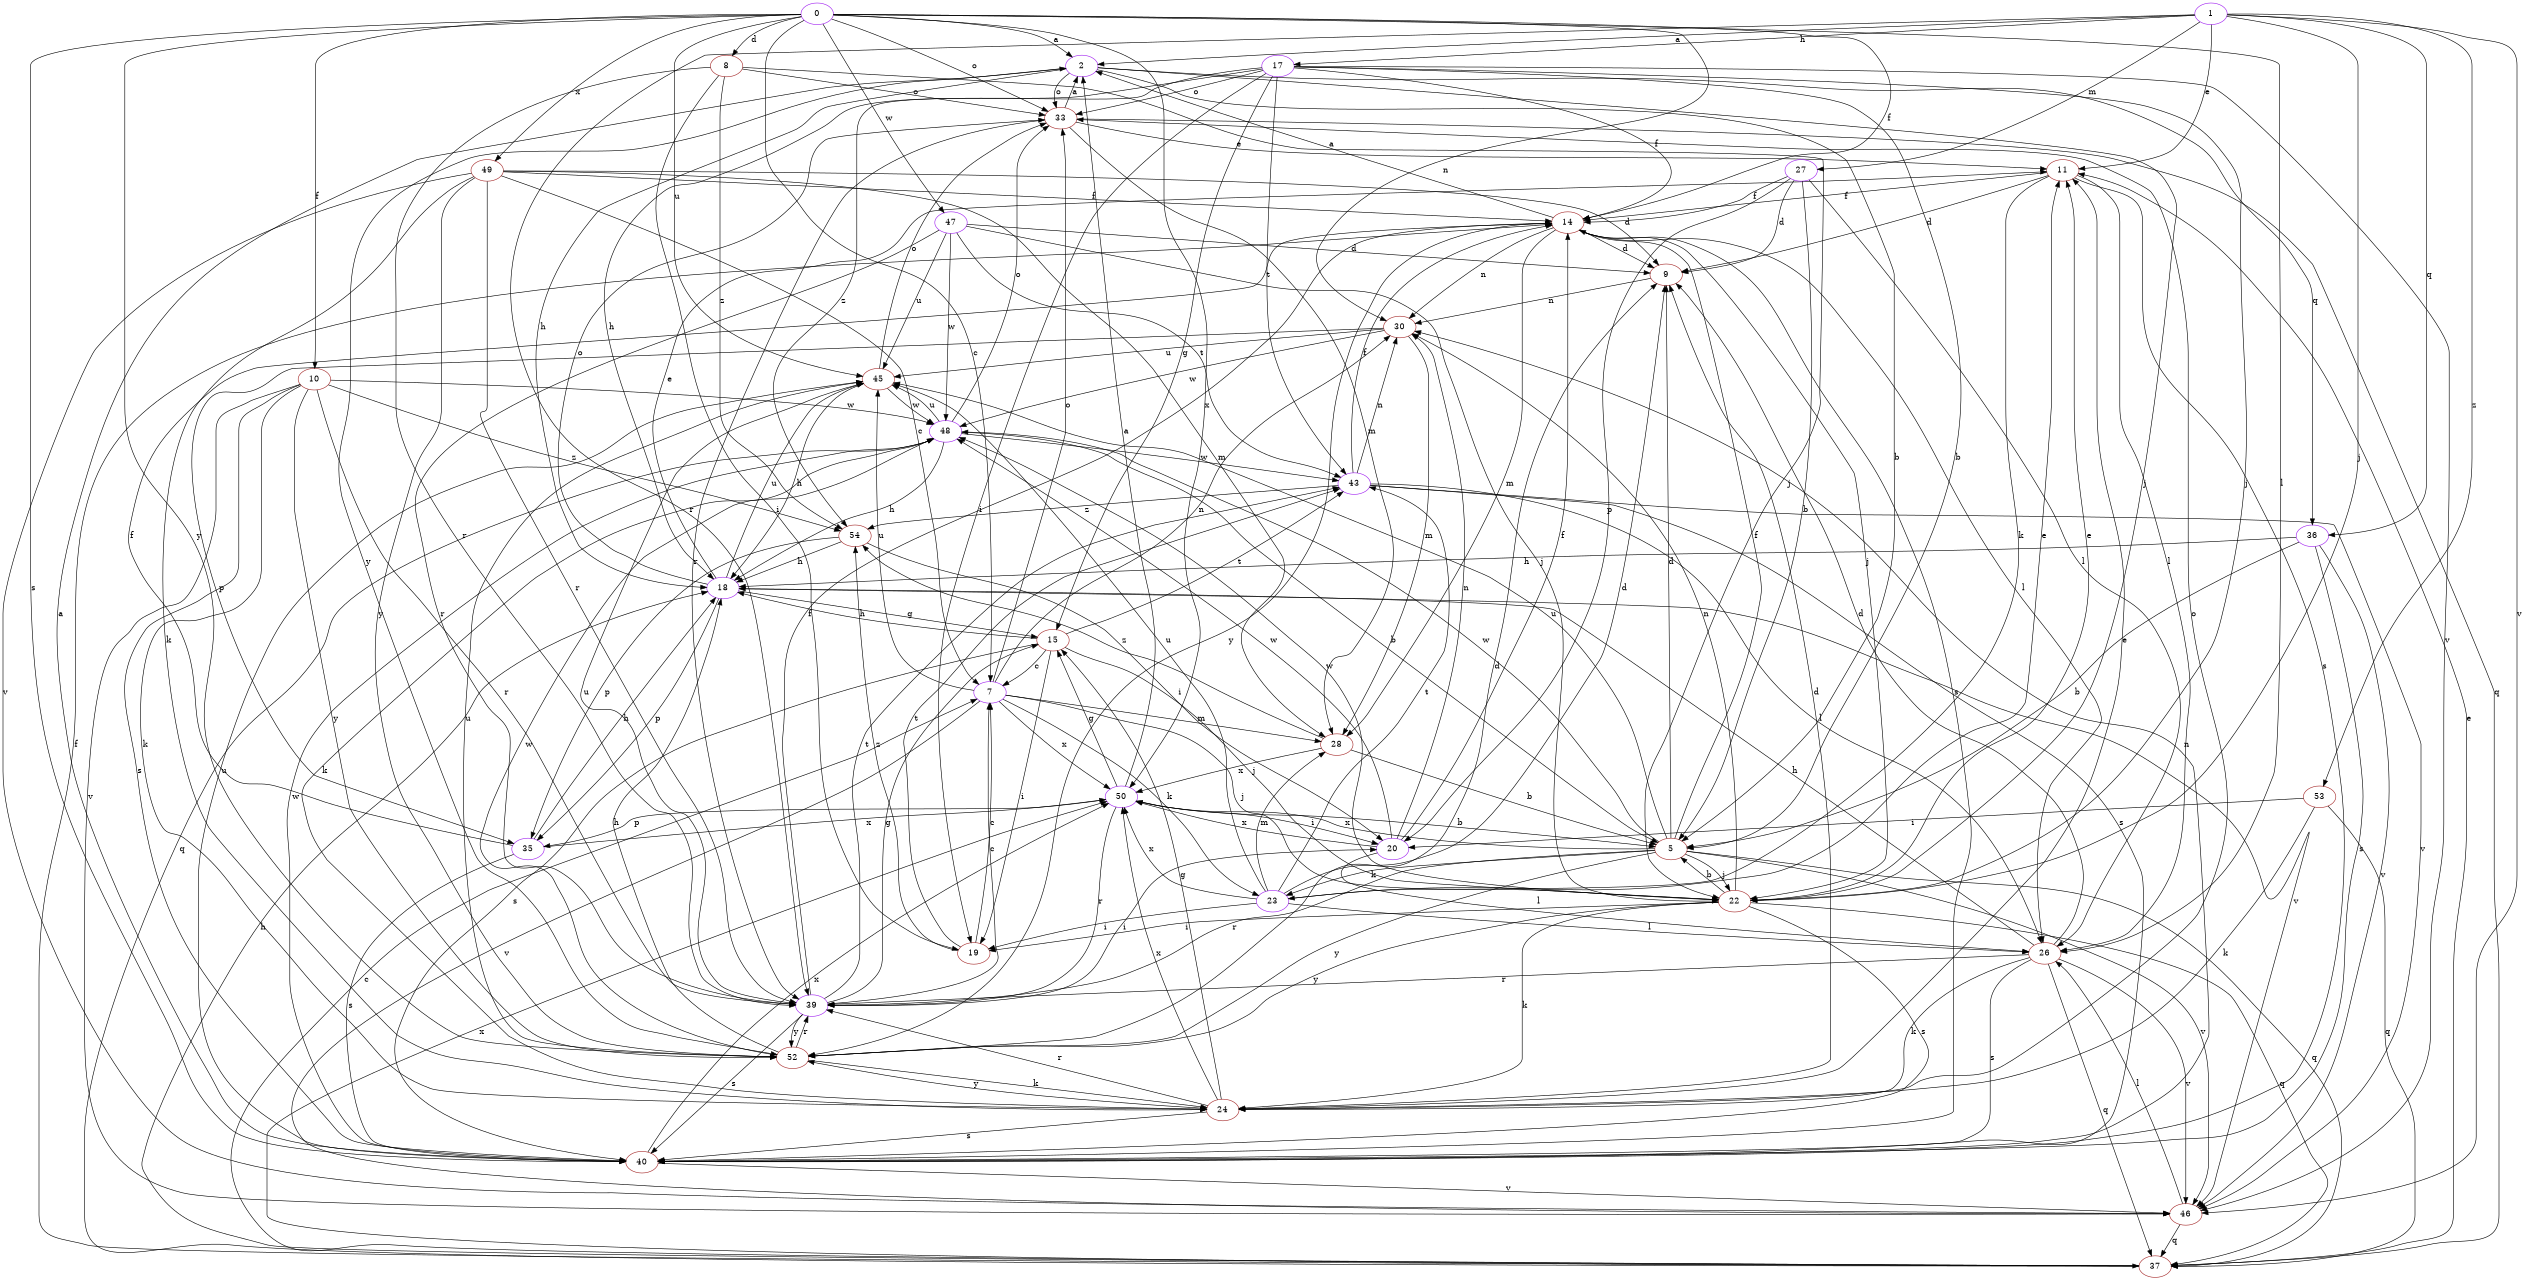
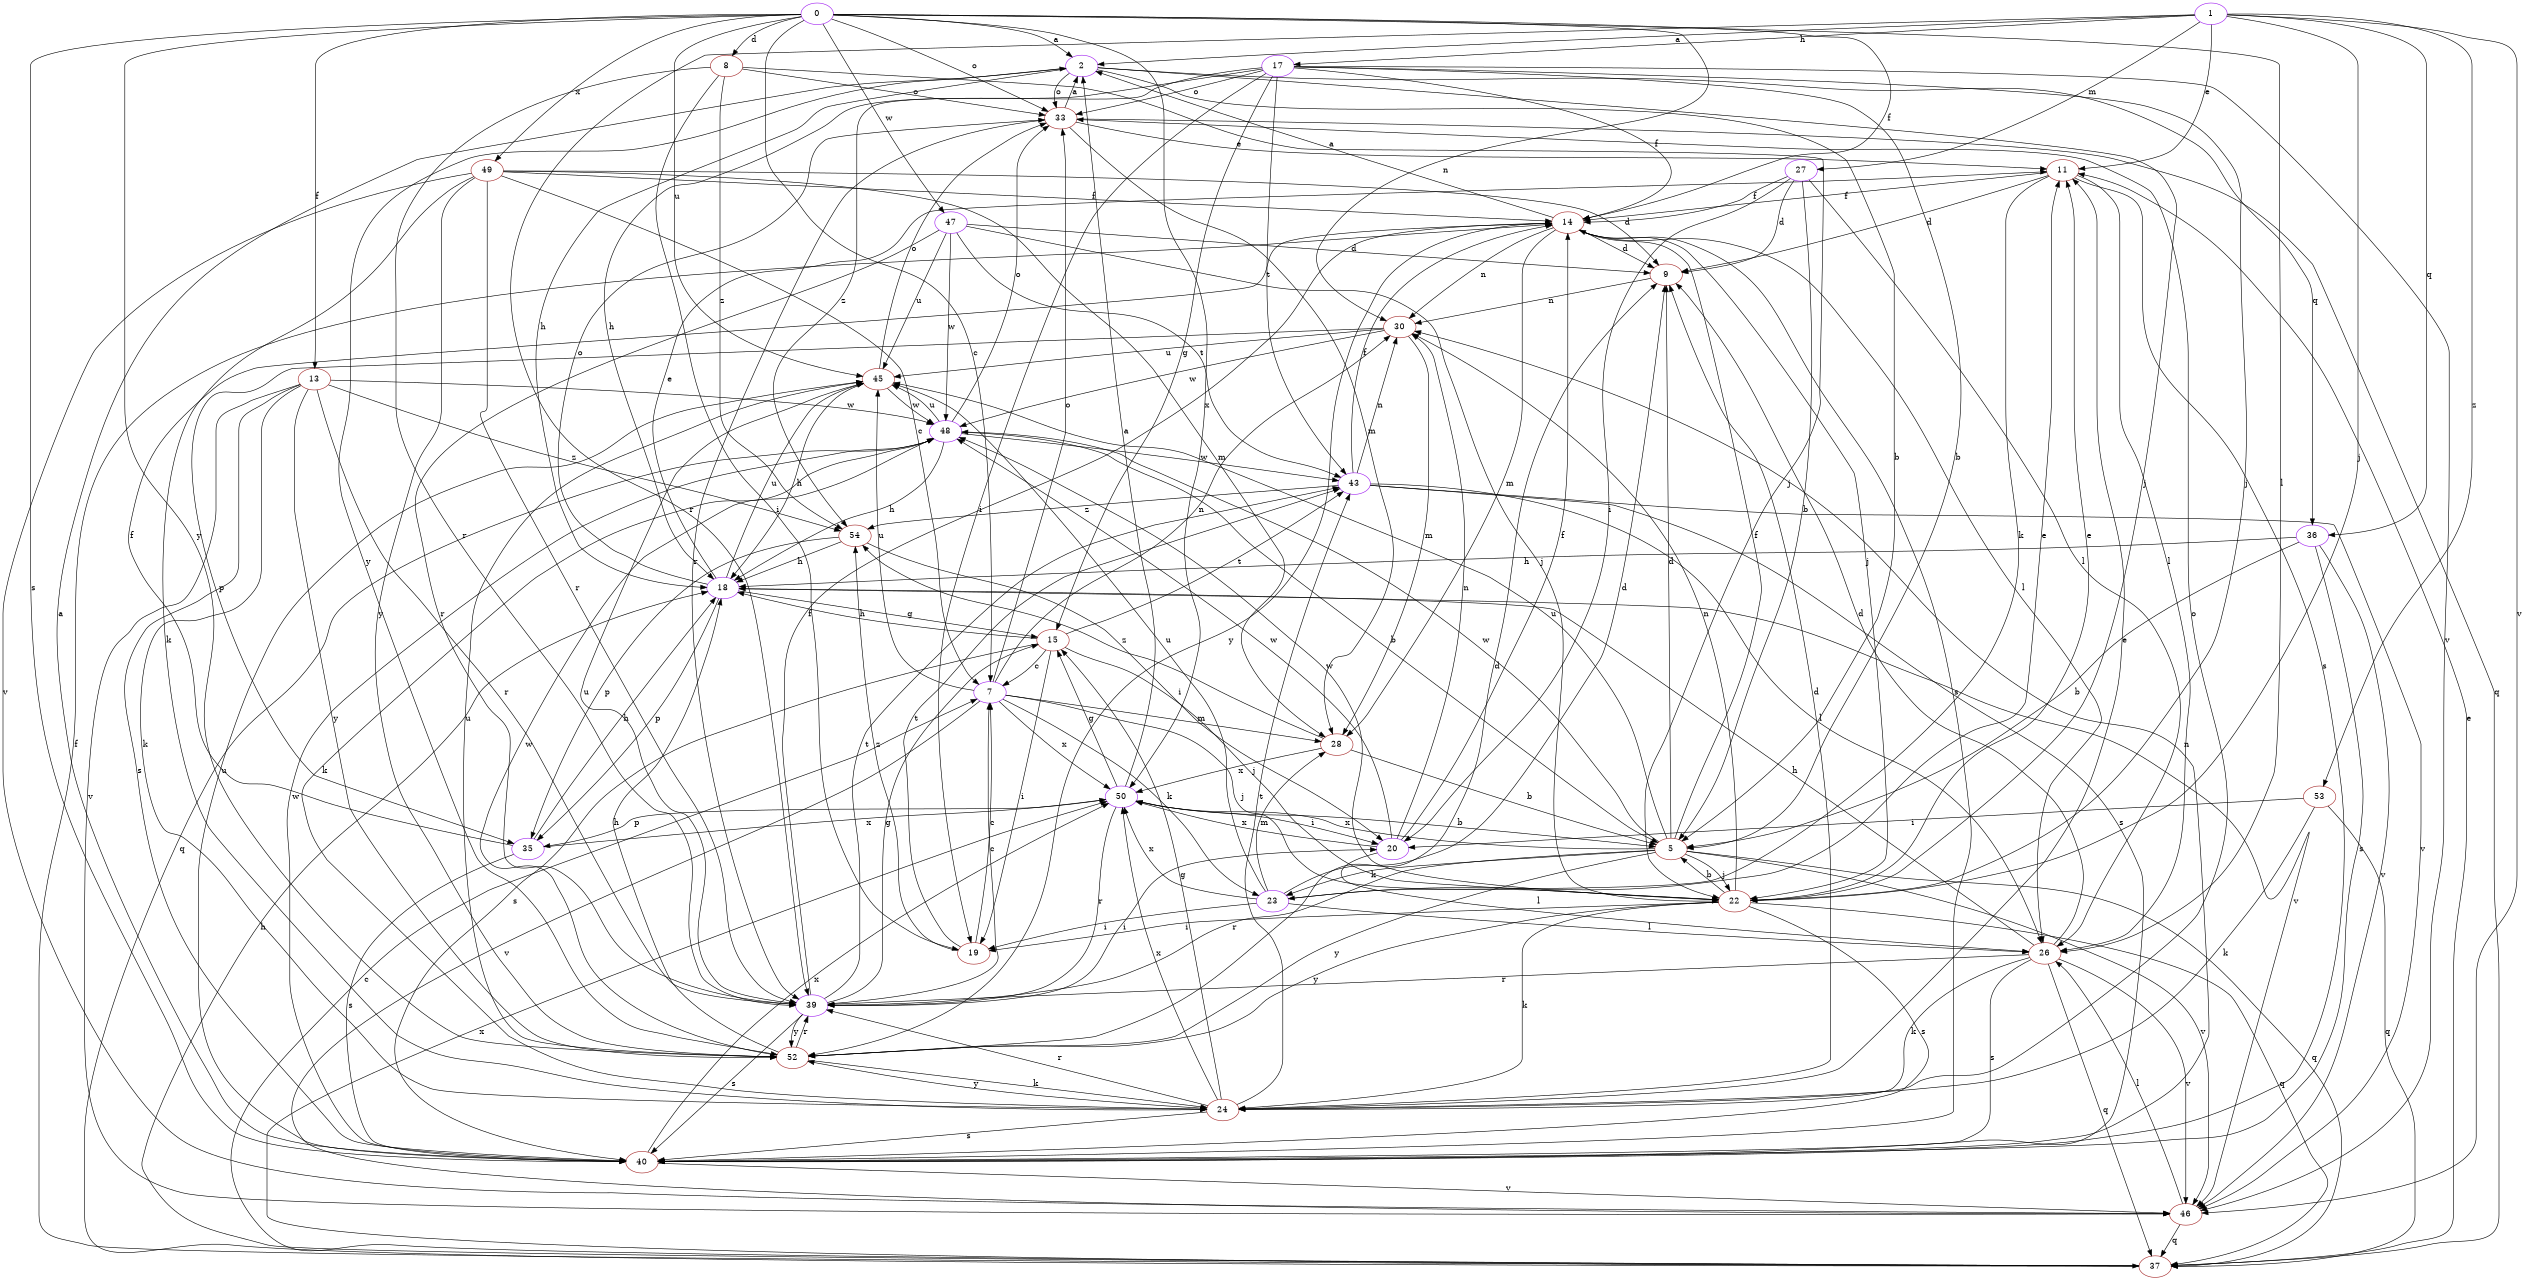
(314, 379) -> (314, 379)
(1610, 510) -> (1610, 510)
(1420, 691) -> (1259, 796)
